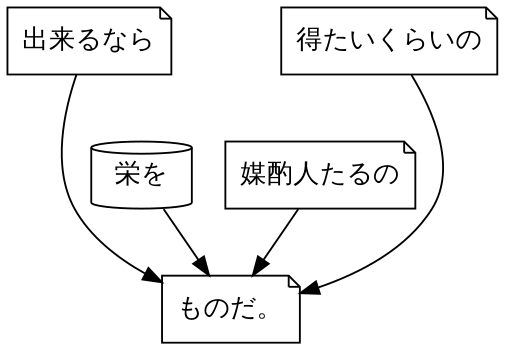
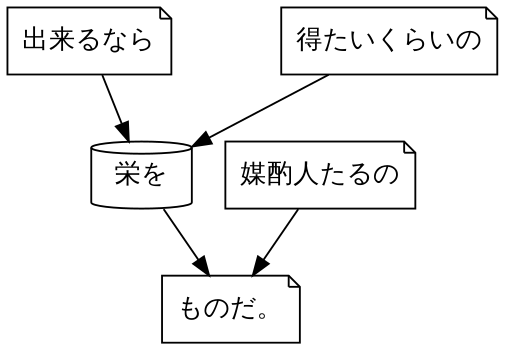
(67, 190) -> (112, 99)
(432, 208) -> (269, 106)
